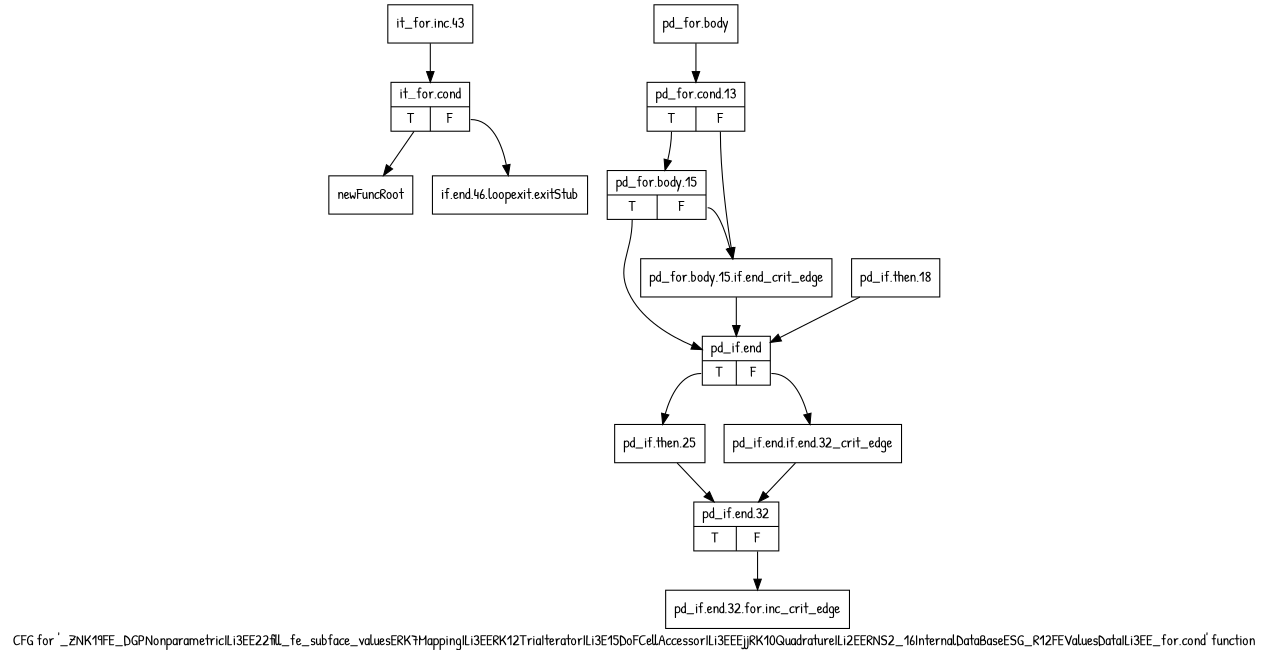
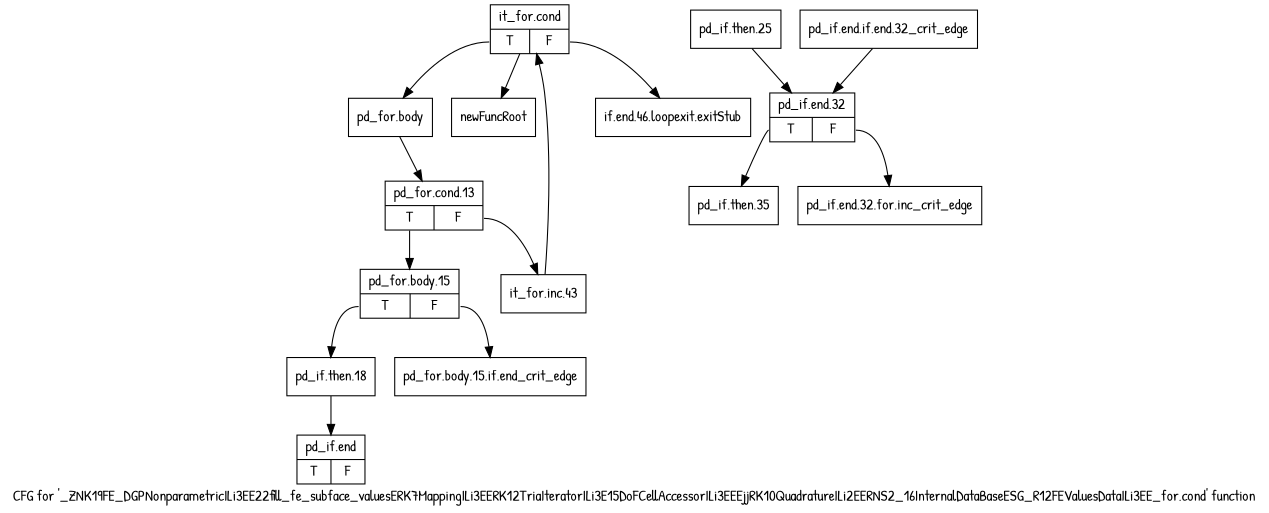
none -> (445, 57)
(724, 190) -> (515, 234)
none -> (734, 206)
(631, 297) -> (338, 321)
(736, 311) -> none
(677, 388) -> none
(795, 388) -> none
